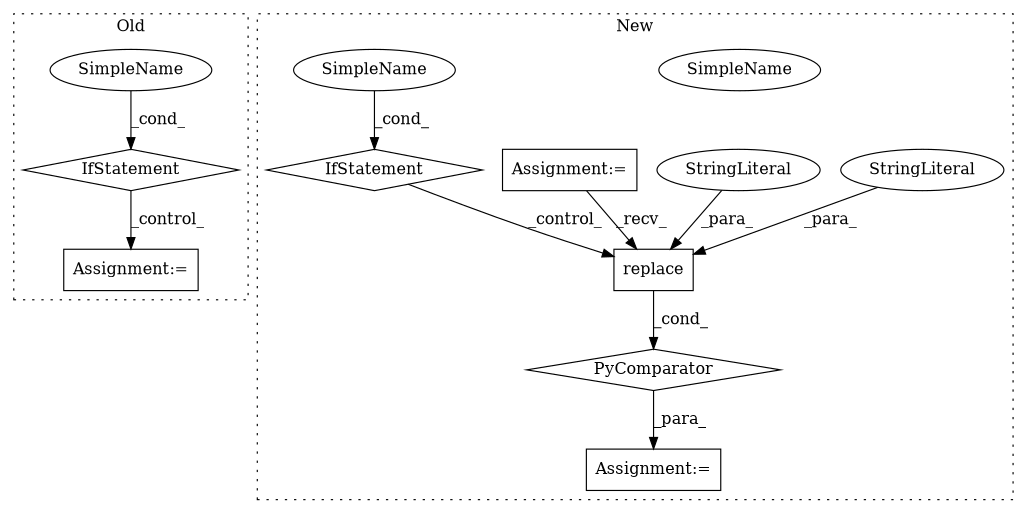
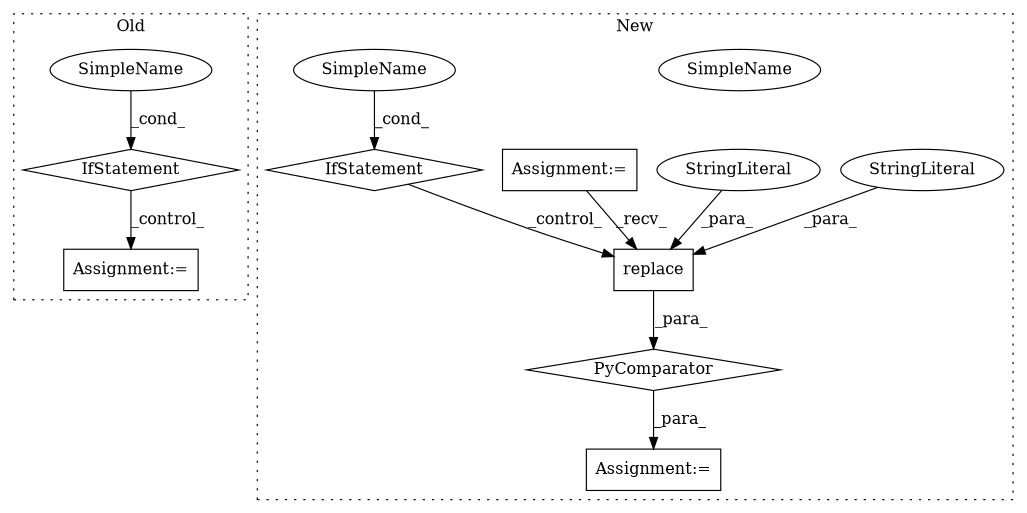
(681, 320) -> (681, 320)
